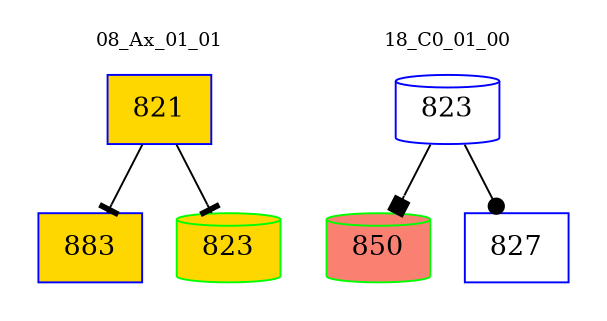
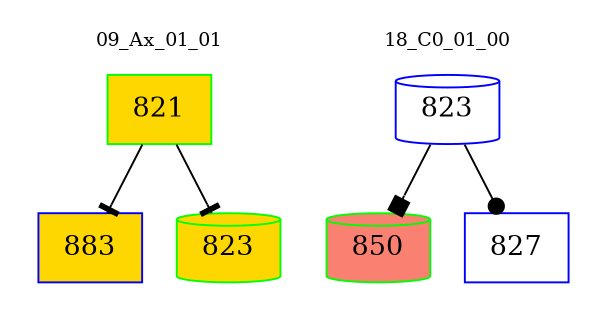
(159, 41) -> (159, 41)
(159, 109) -> (159, 109)
